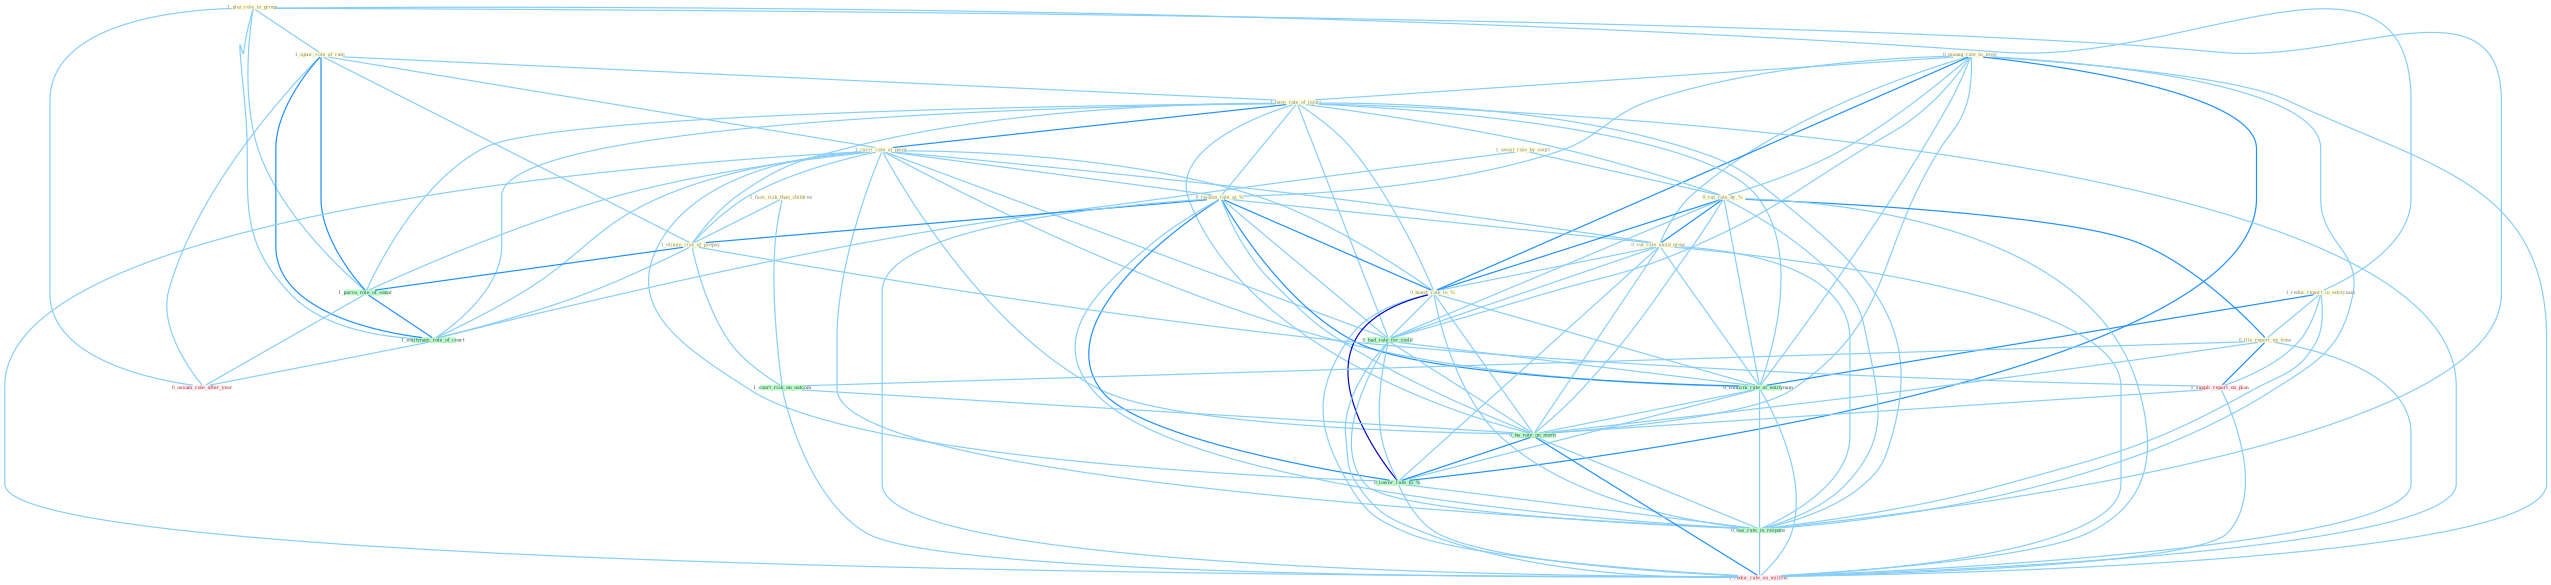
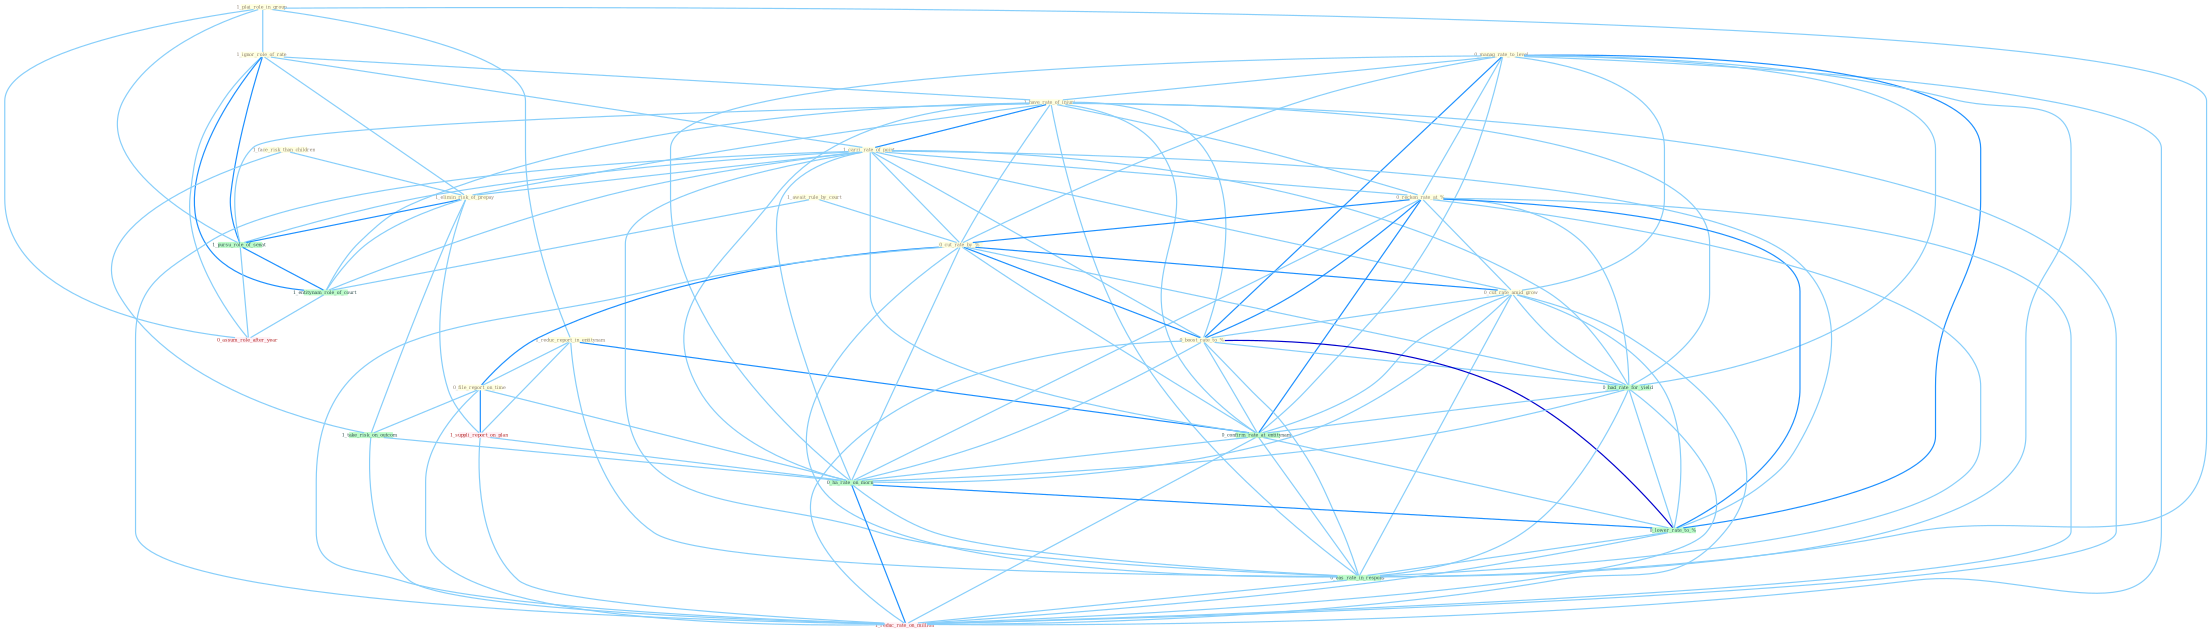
none -> (915, 197)
(250, 214) -> none
(919, 224) -> (1158, 224)
(782, 388) -> (371, 435)
